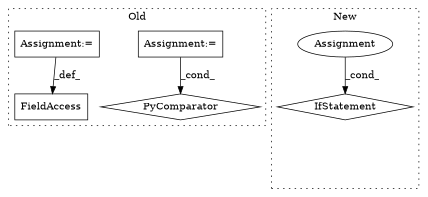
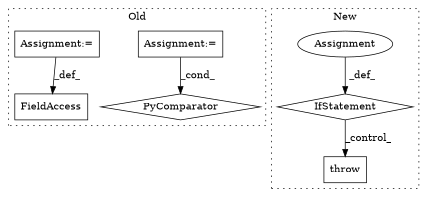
(363, 75) -> (363, 75)
none -> (345, 170)
